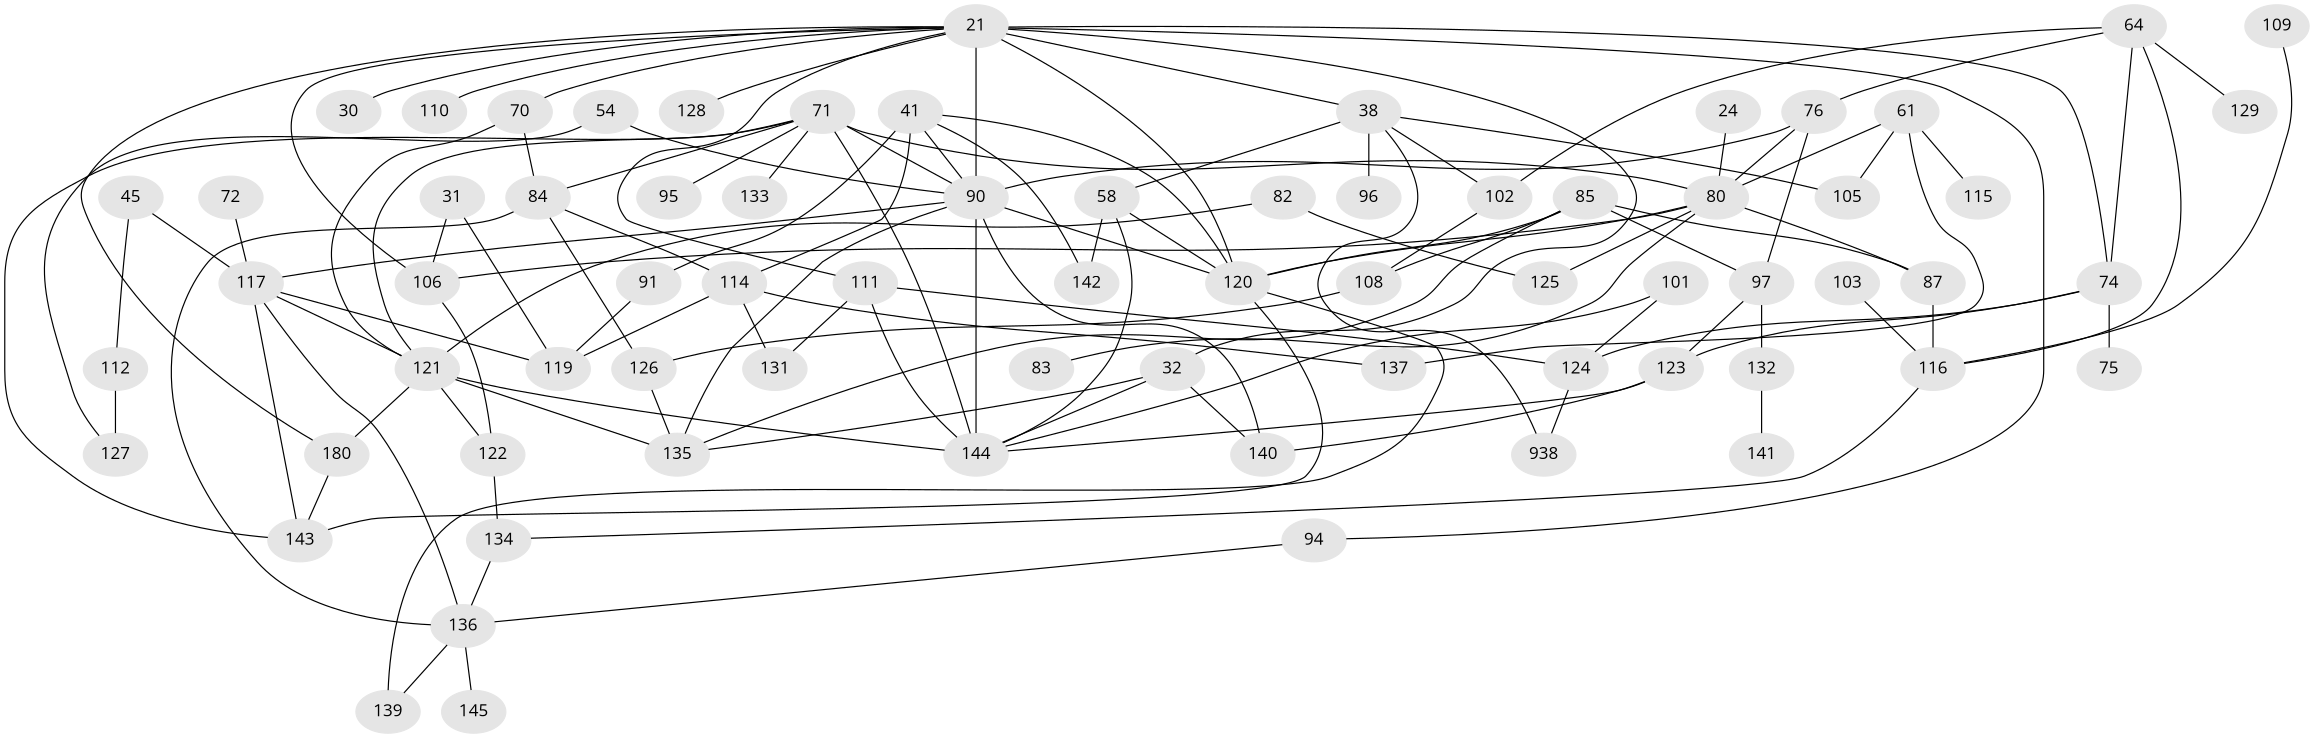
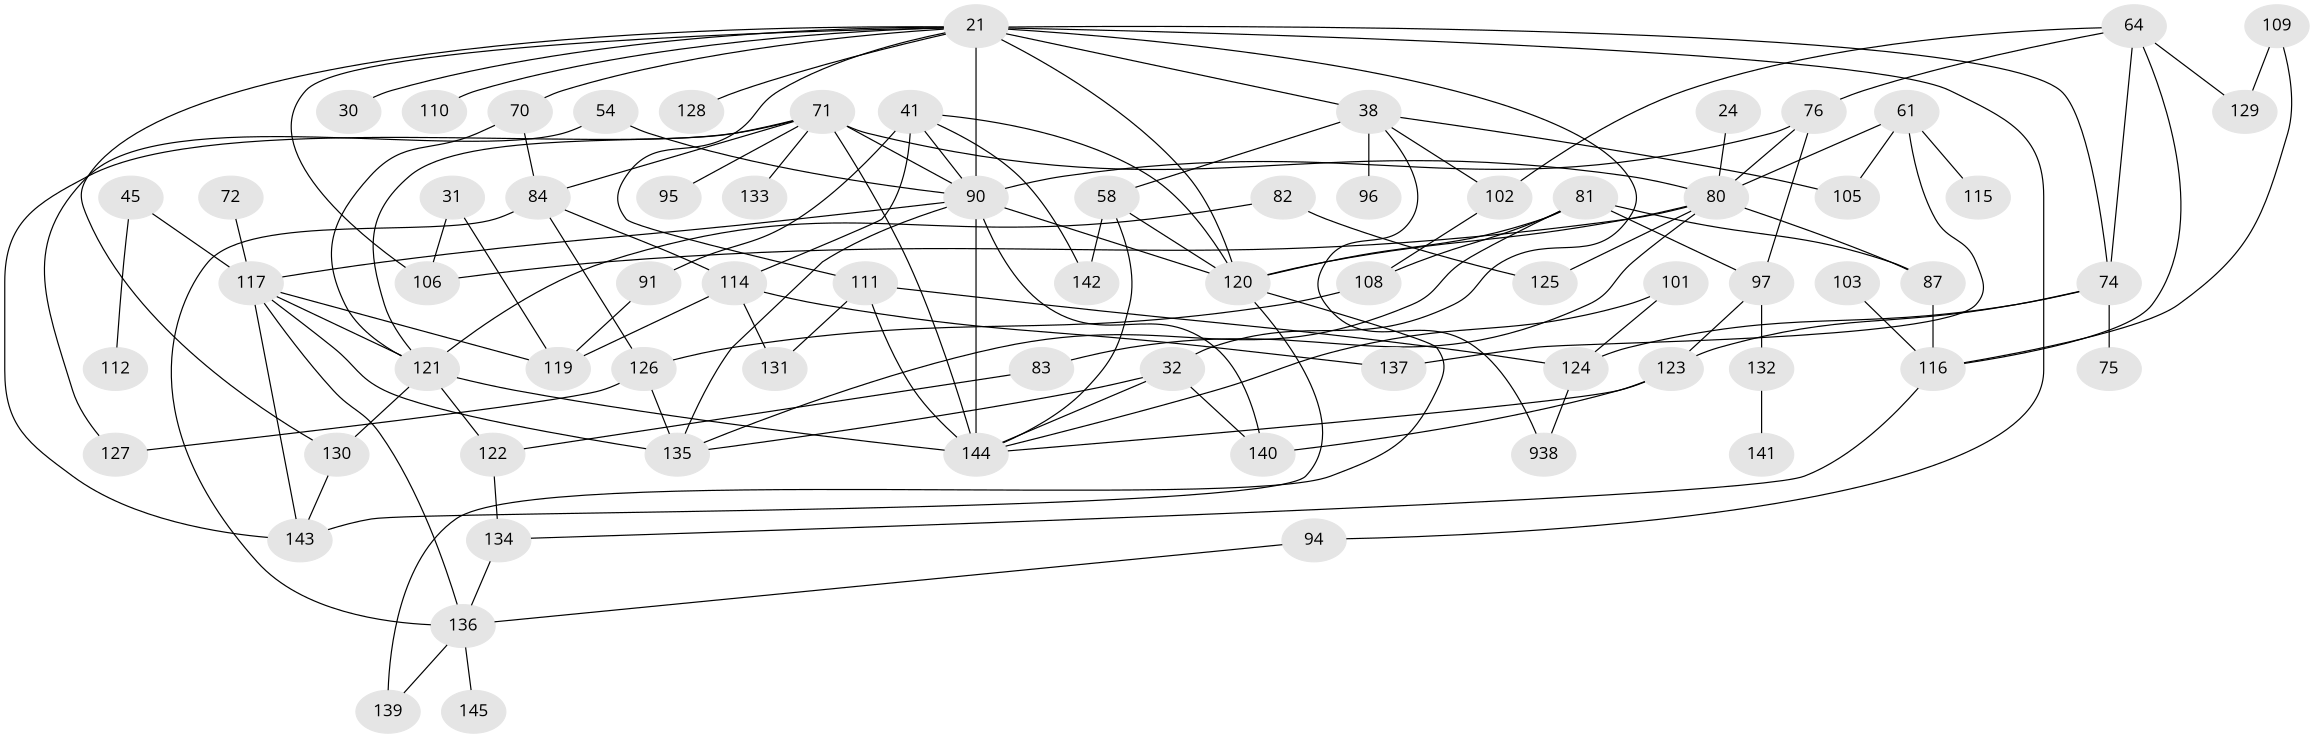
none -> (2261, 69)
(1585, 198) -> (1585, 198)
(476, 364) -> (755, 414)
(115, 412) -> (384, 422)
(552, 412) -> (433, 407)
(337, 455) -> (337, 455)
